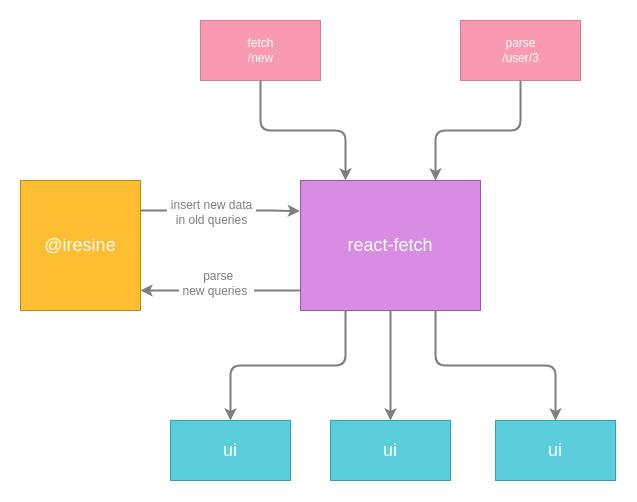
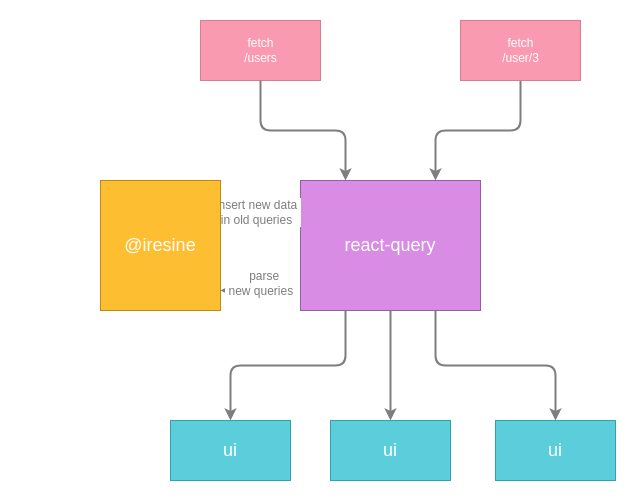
(261, 51) -> (261, 51)
(521, 51) -> (521, 51)
(81, 246) -> (161, 246)
(391, 246) -> (391, 246)
